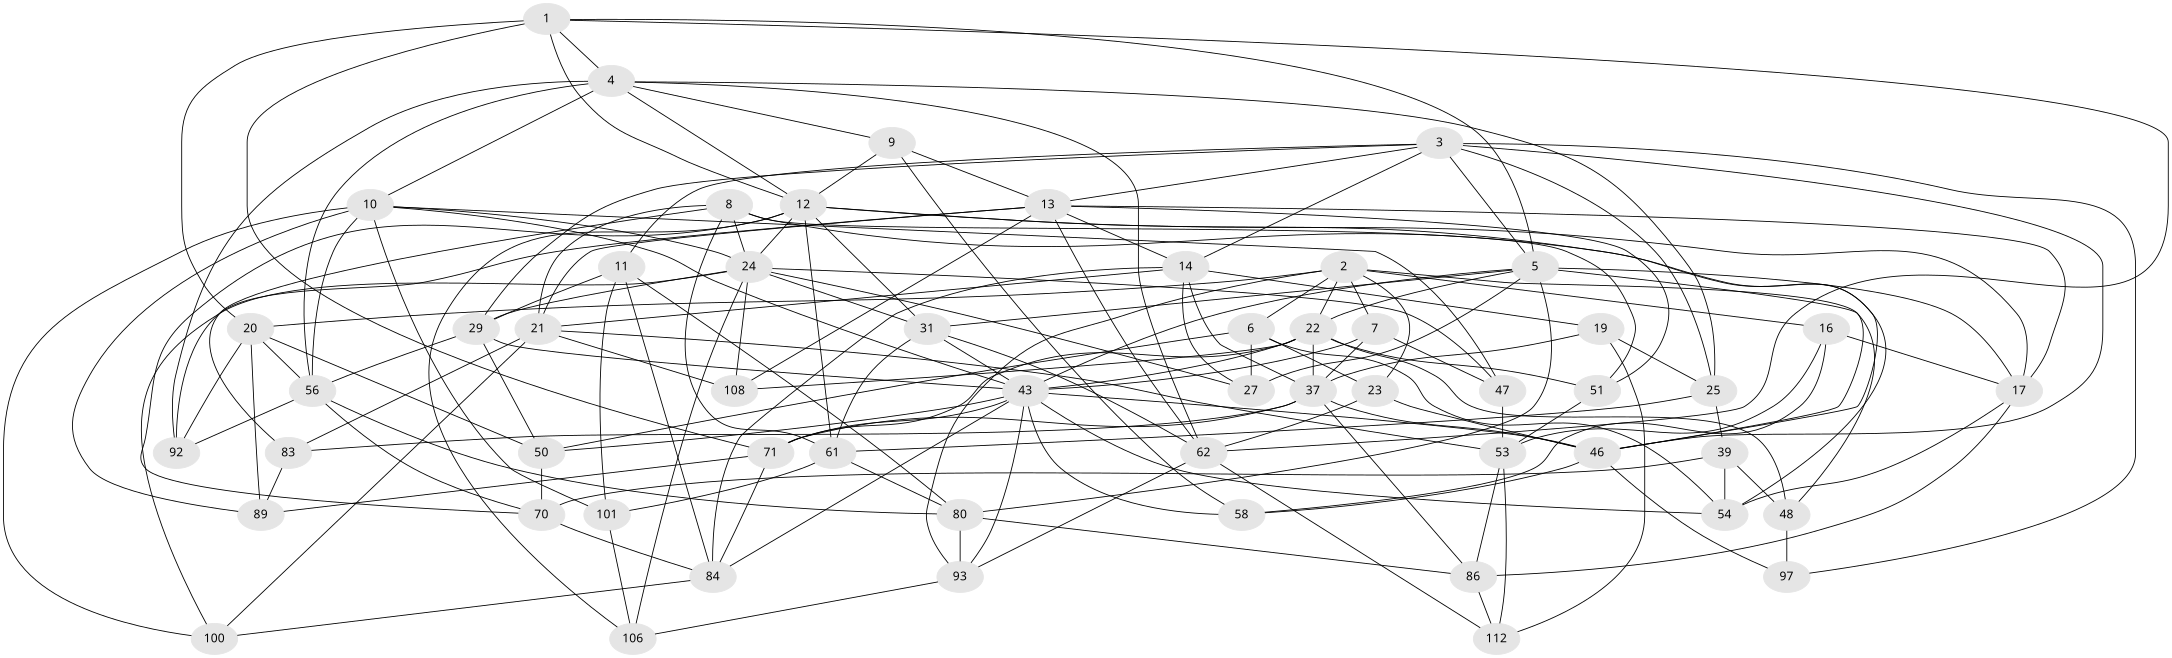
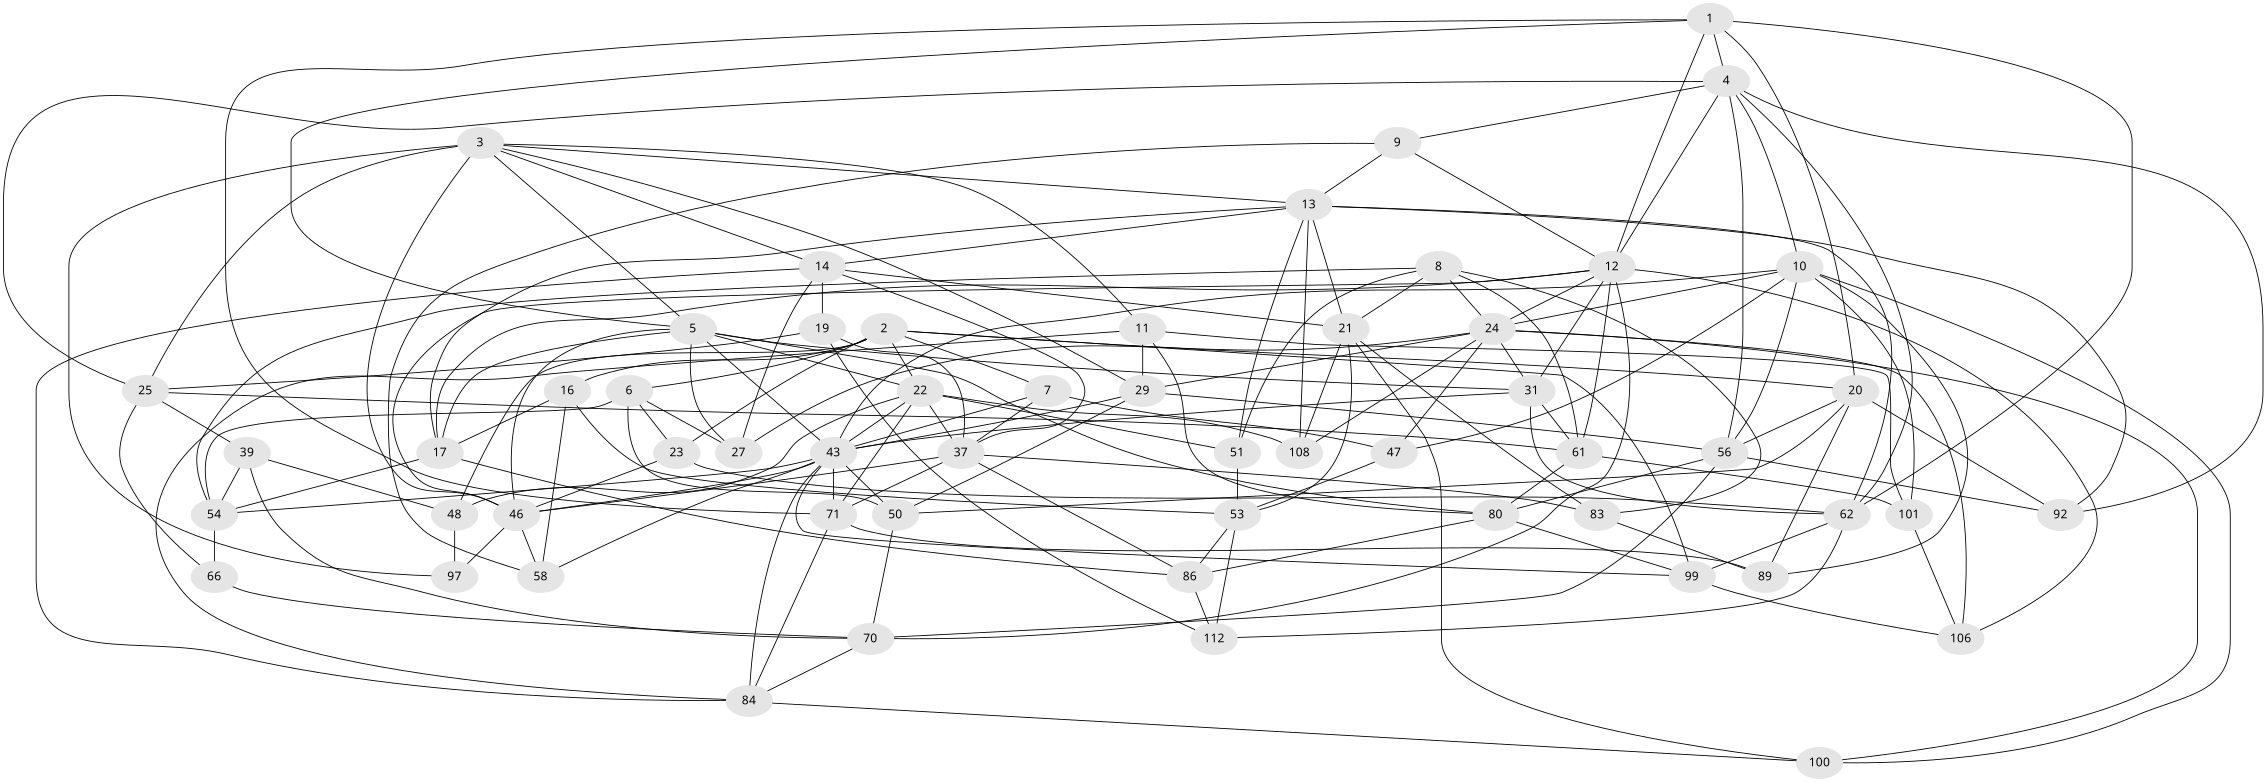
none -> (214, 577)
(960, 577) -> (1692, 577)
